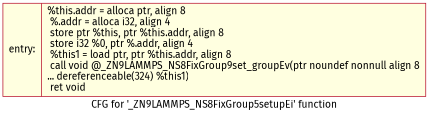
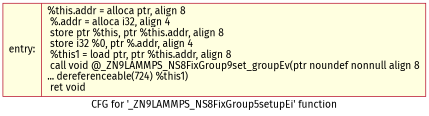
(118, 77) -> (118, 77)
